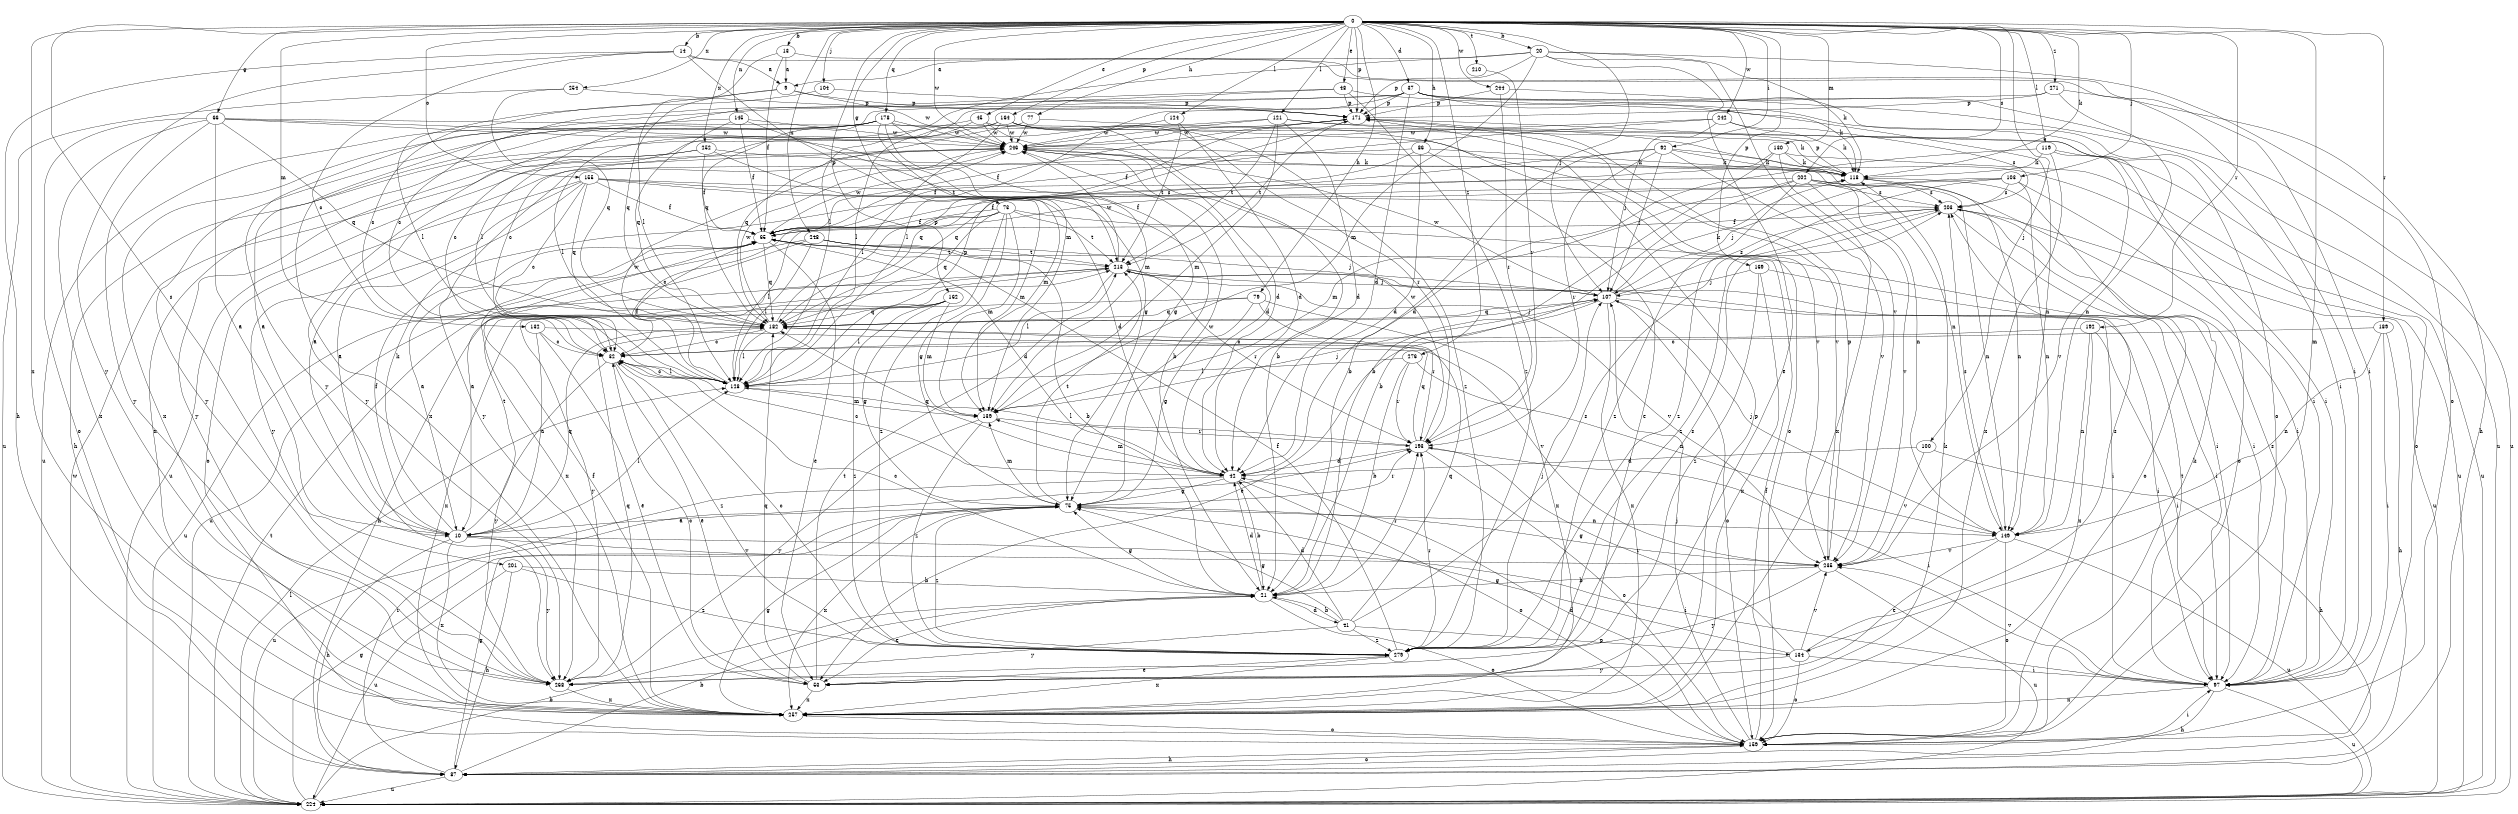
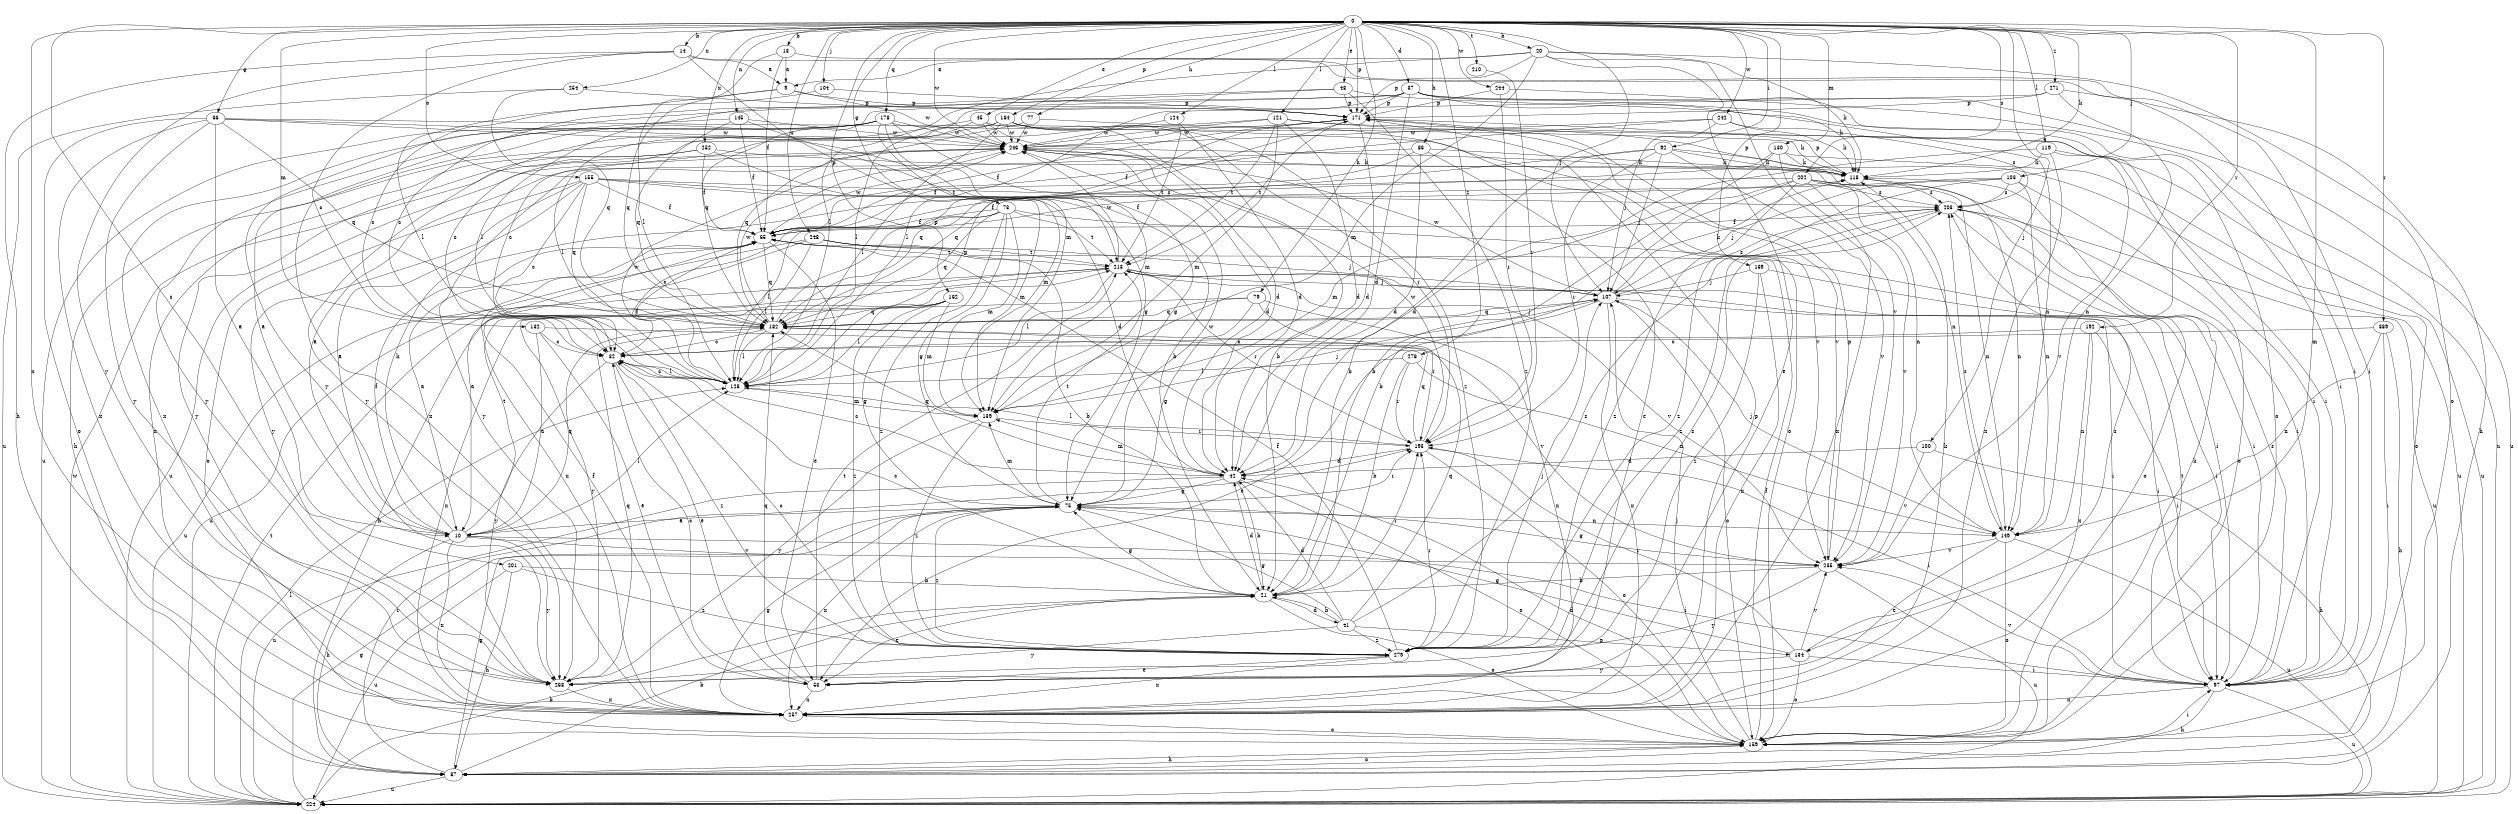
(2384, 327) -> (2384, 327)
(998, 329) -> (1349, 315)
